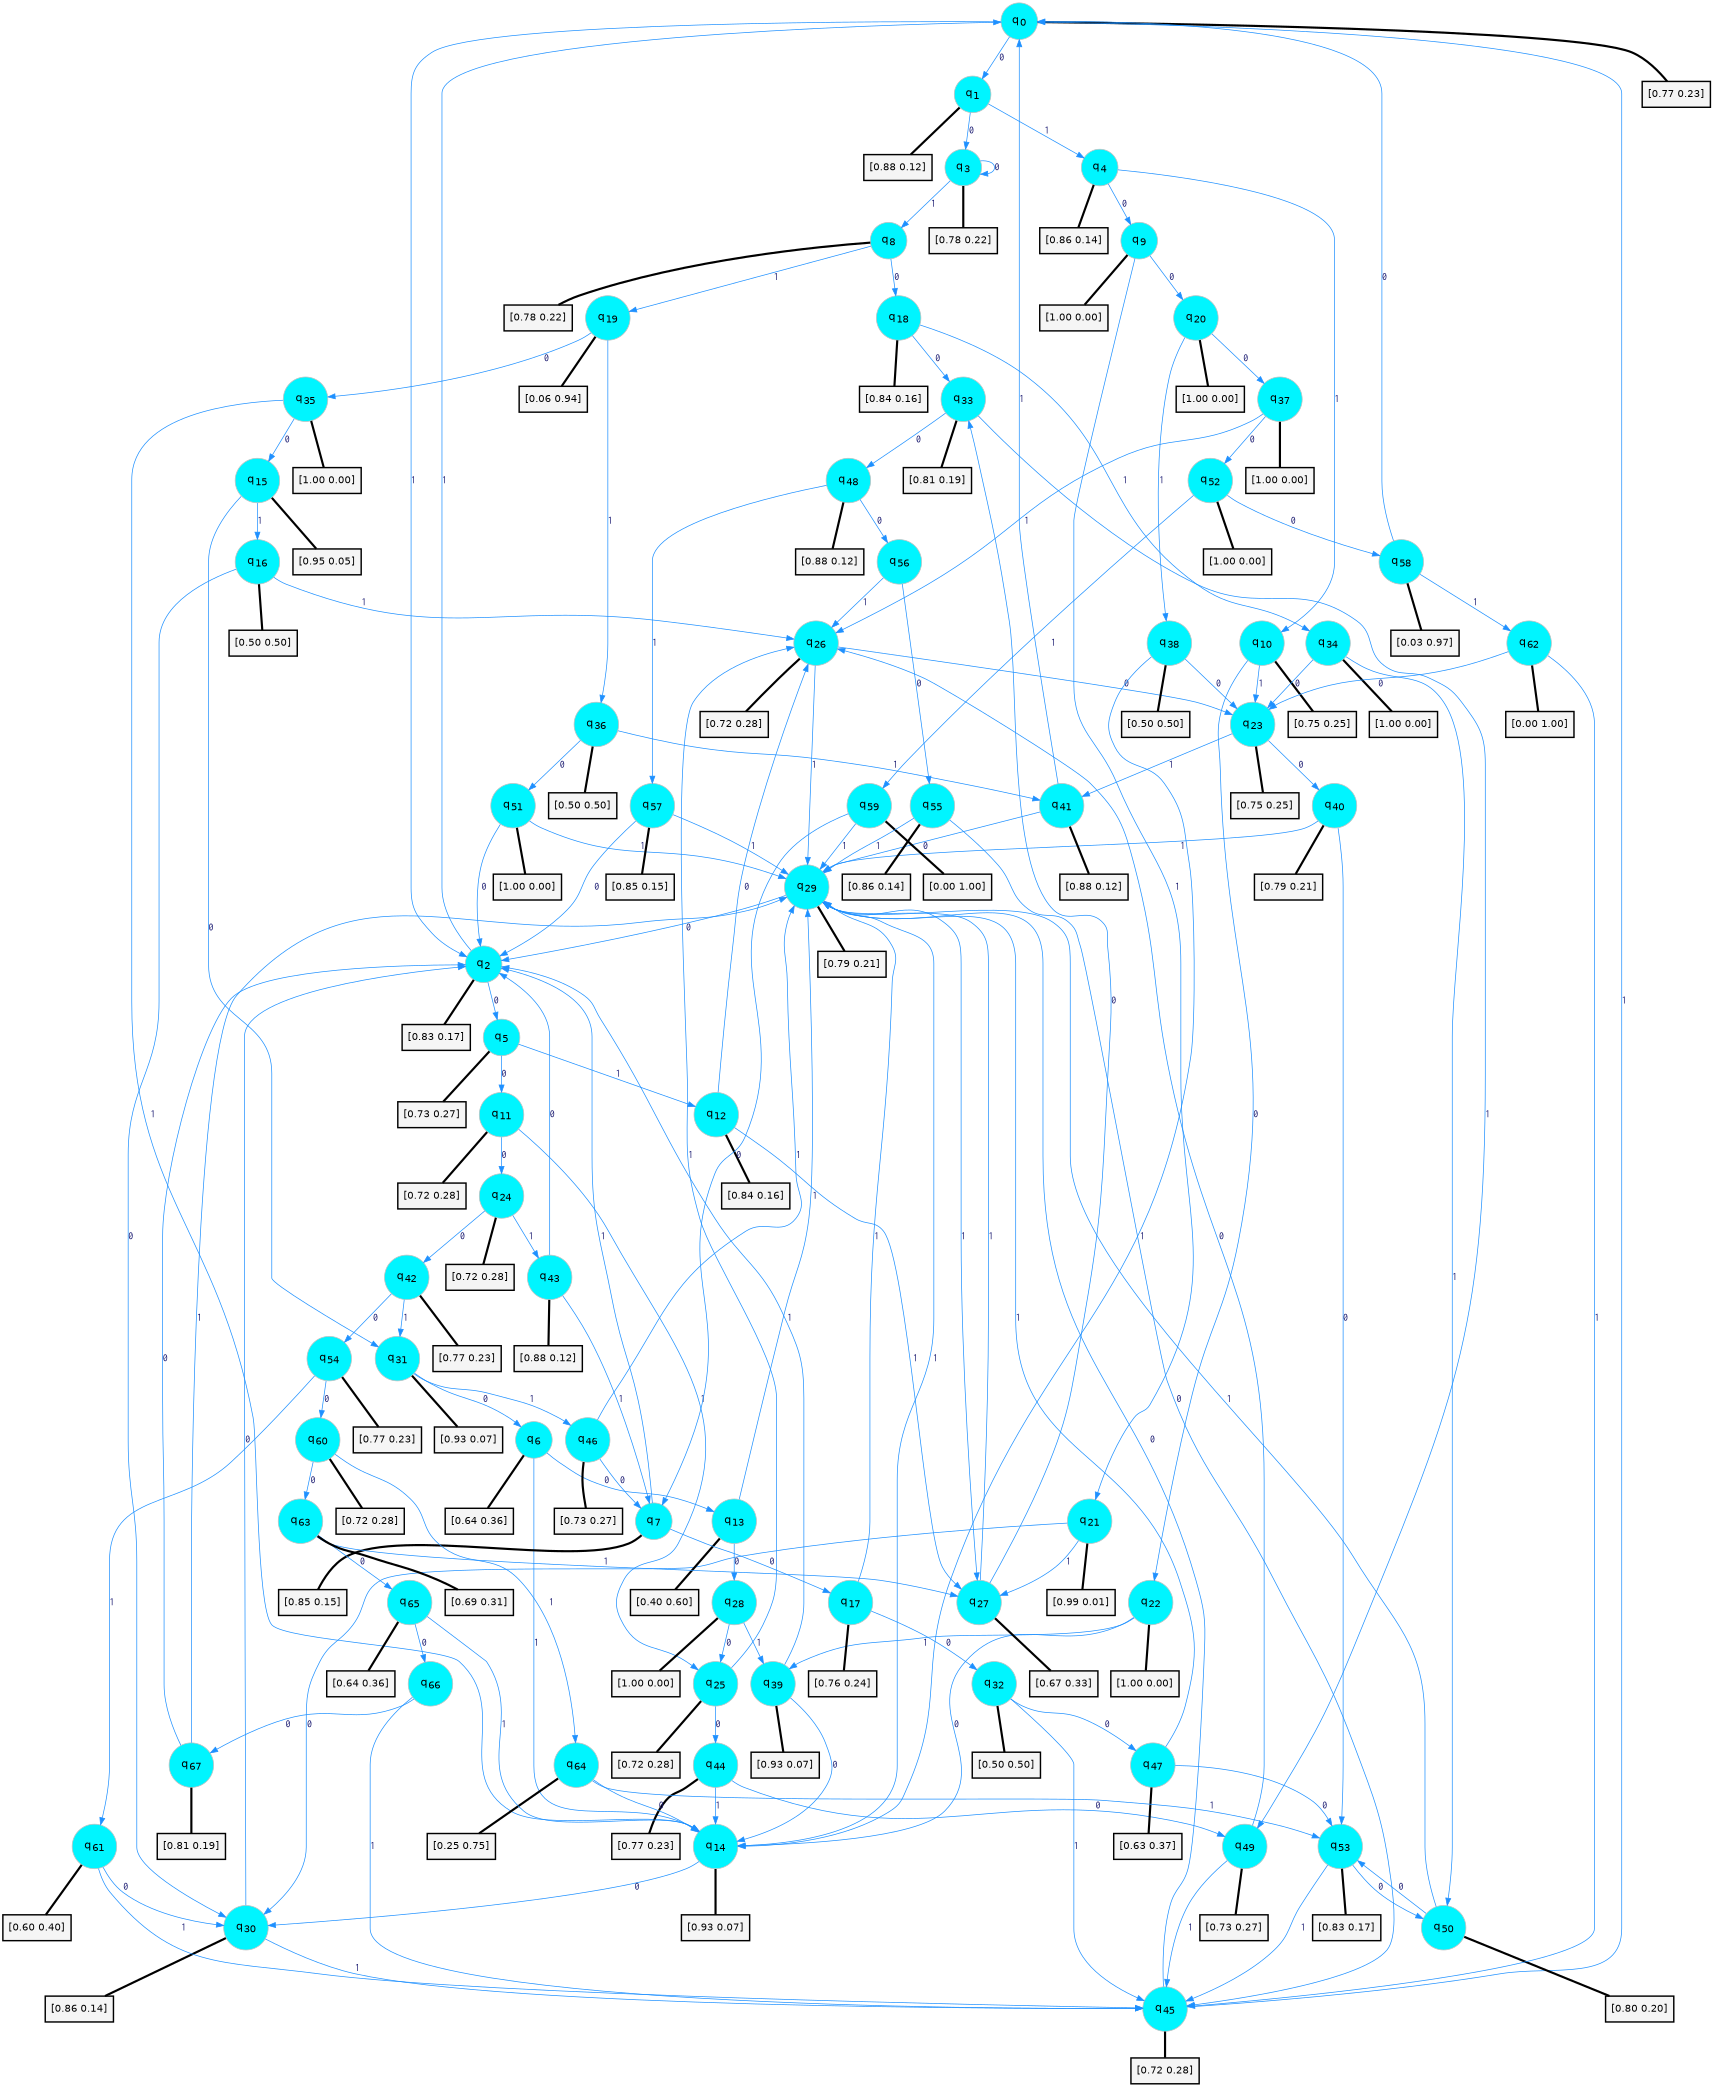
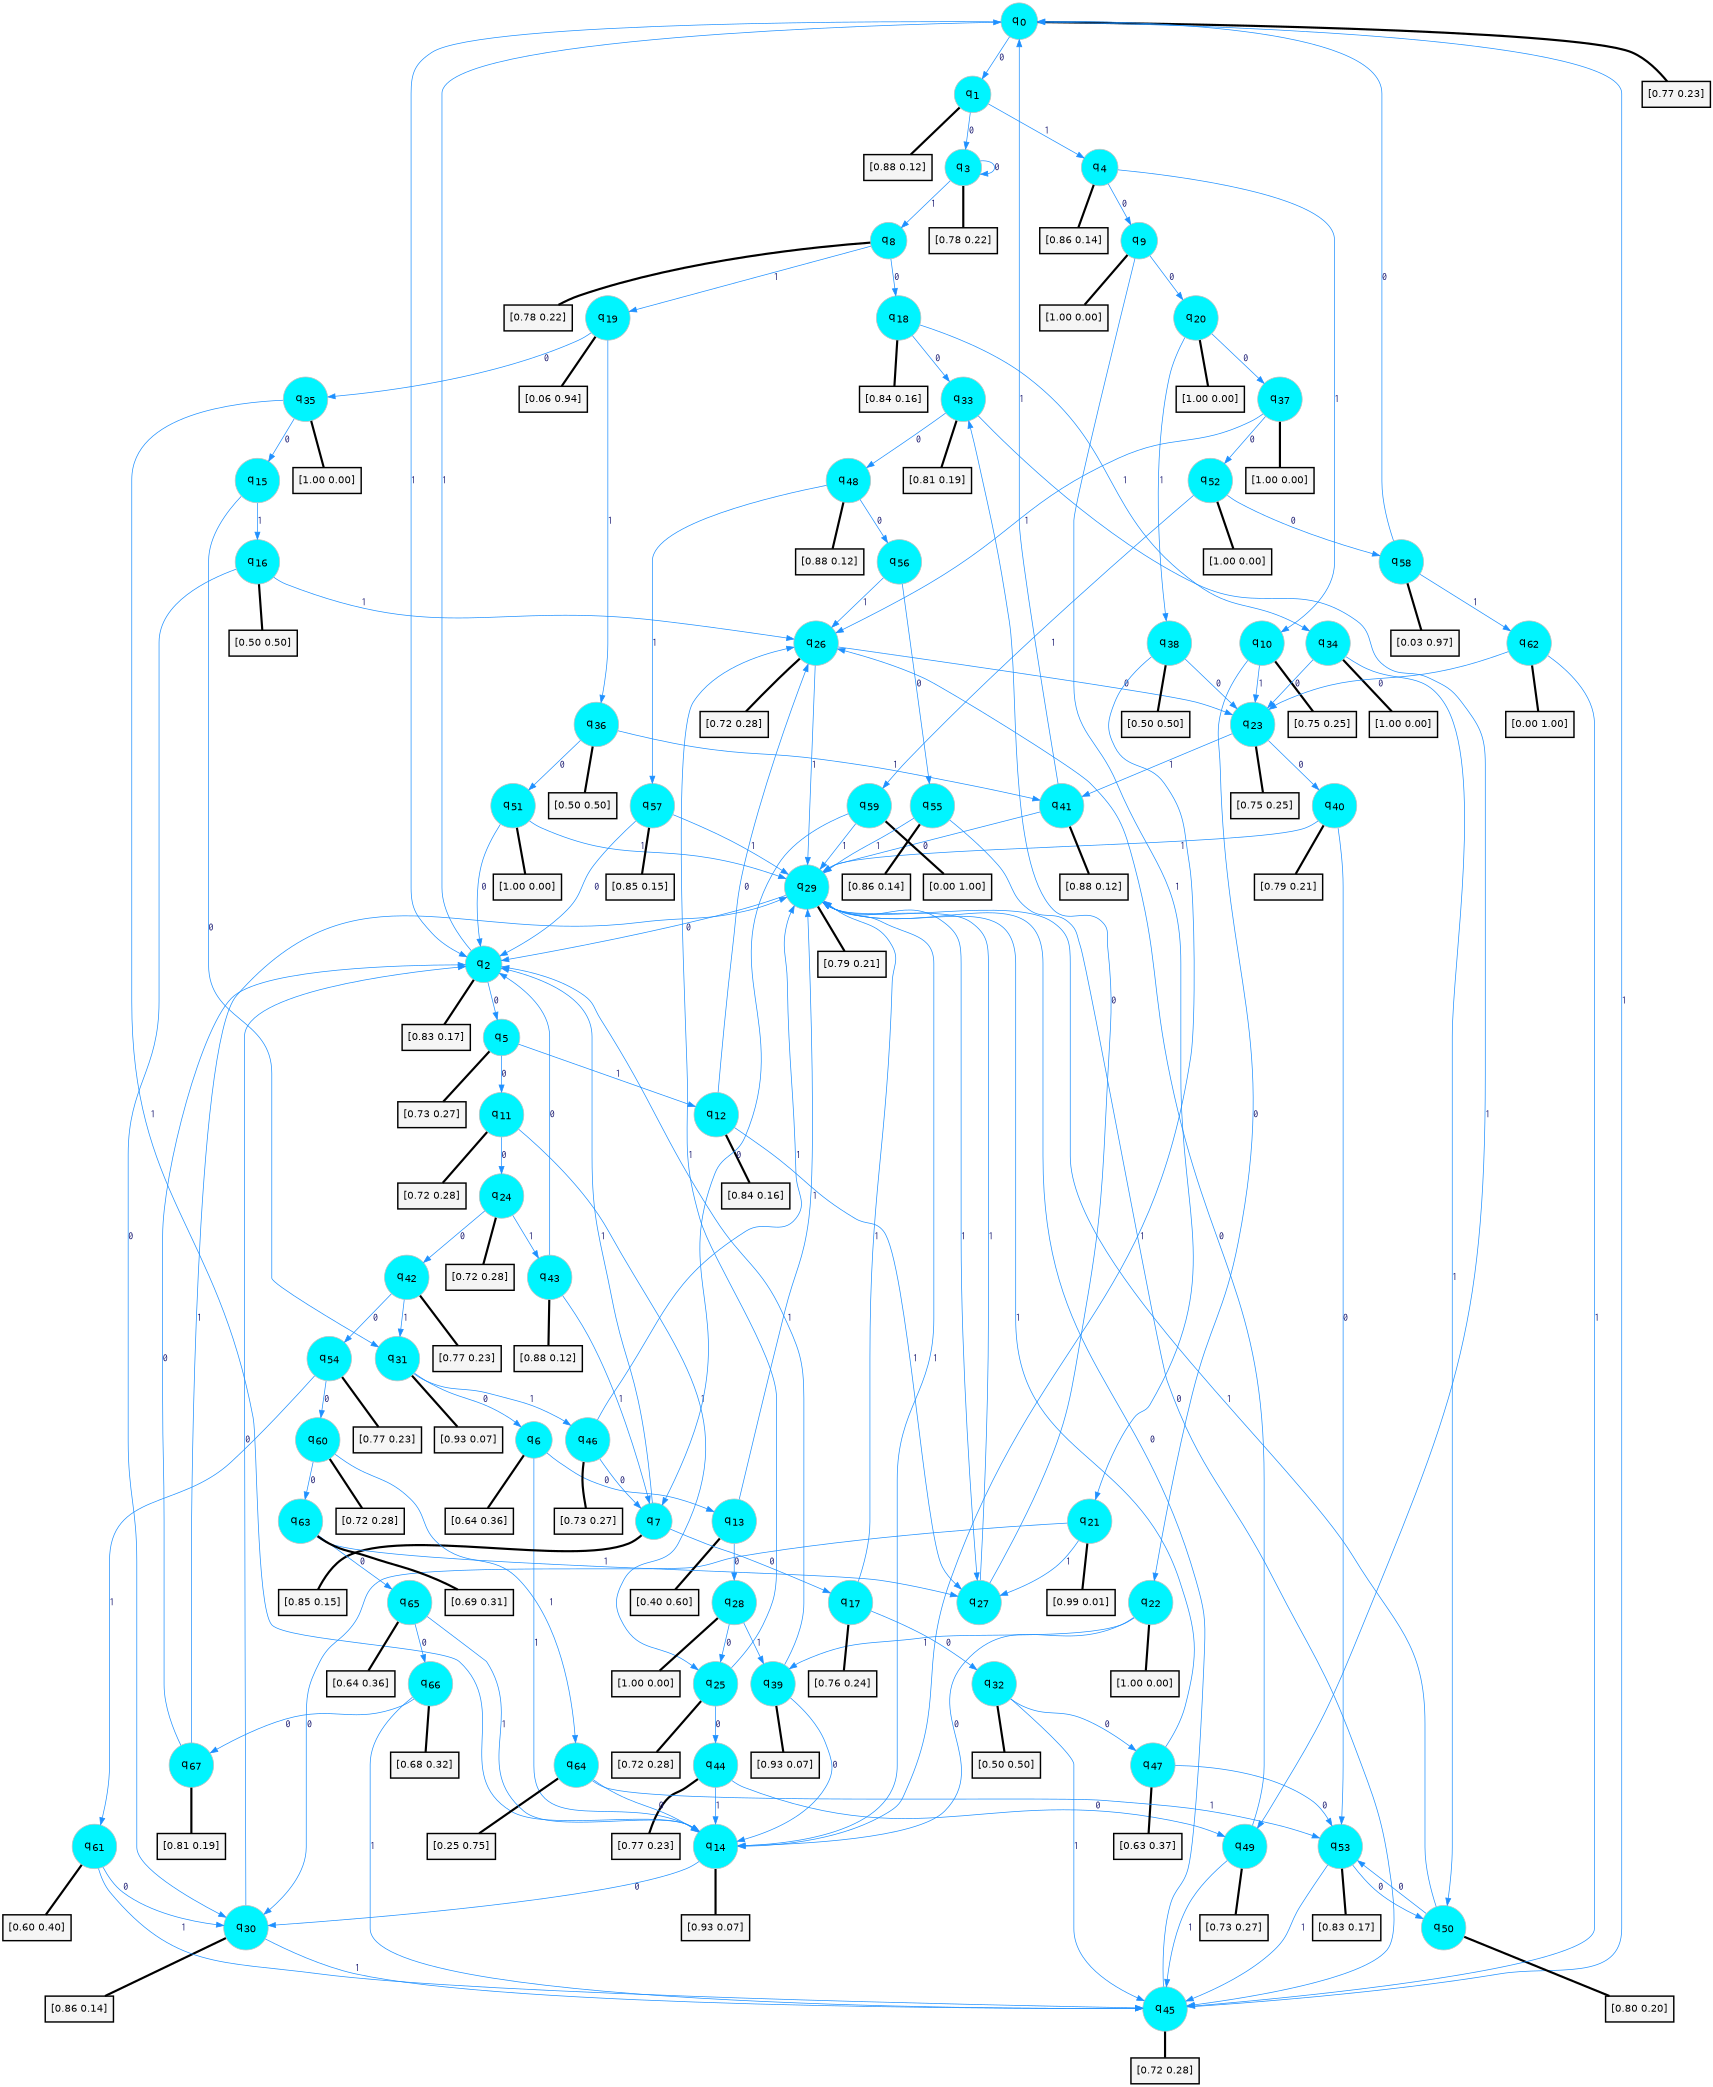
(327, 562) -> none
(1064, 1684) -> none
none -> (425, 1765)
